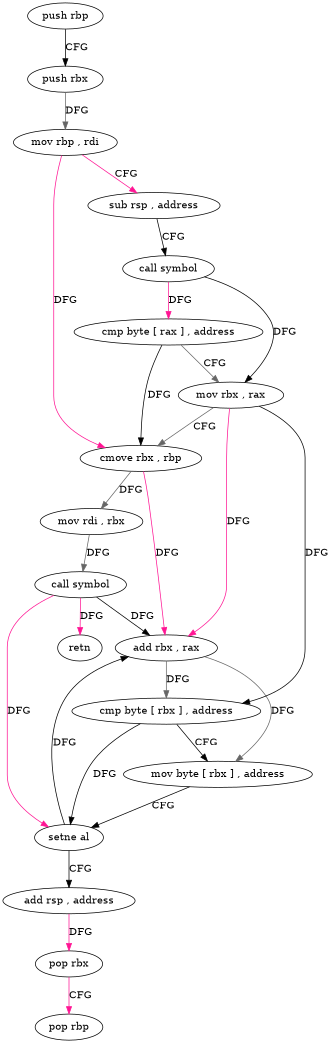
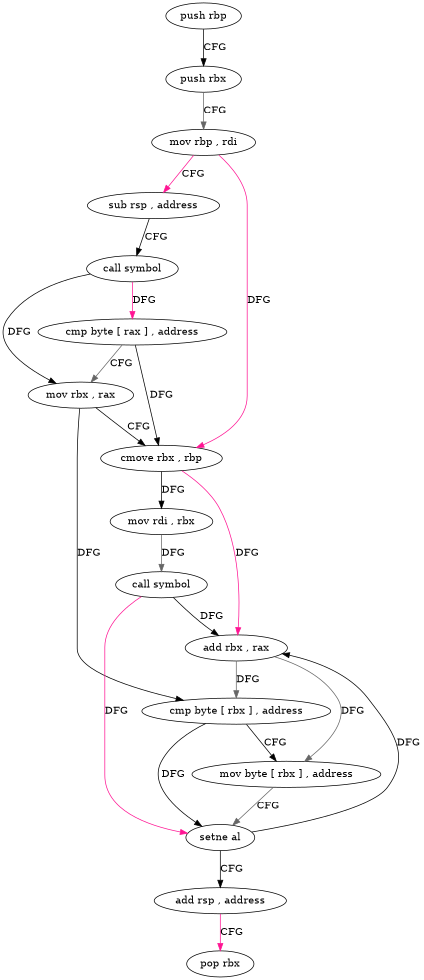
(77, 111) -> (215, 111)
(189, 424) -> (117, 425)
(118, 487) -> (161, 486)
(227, 526) -> none
(80, 648) -> none
(144, 806) -> (256, 804)
(81, 932) -> (232, 932)
(69, 1027) -> none
